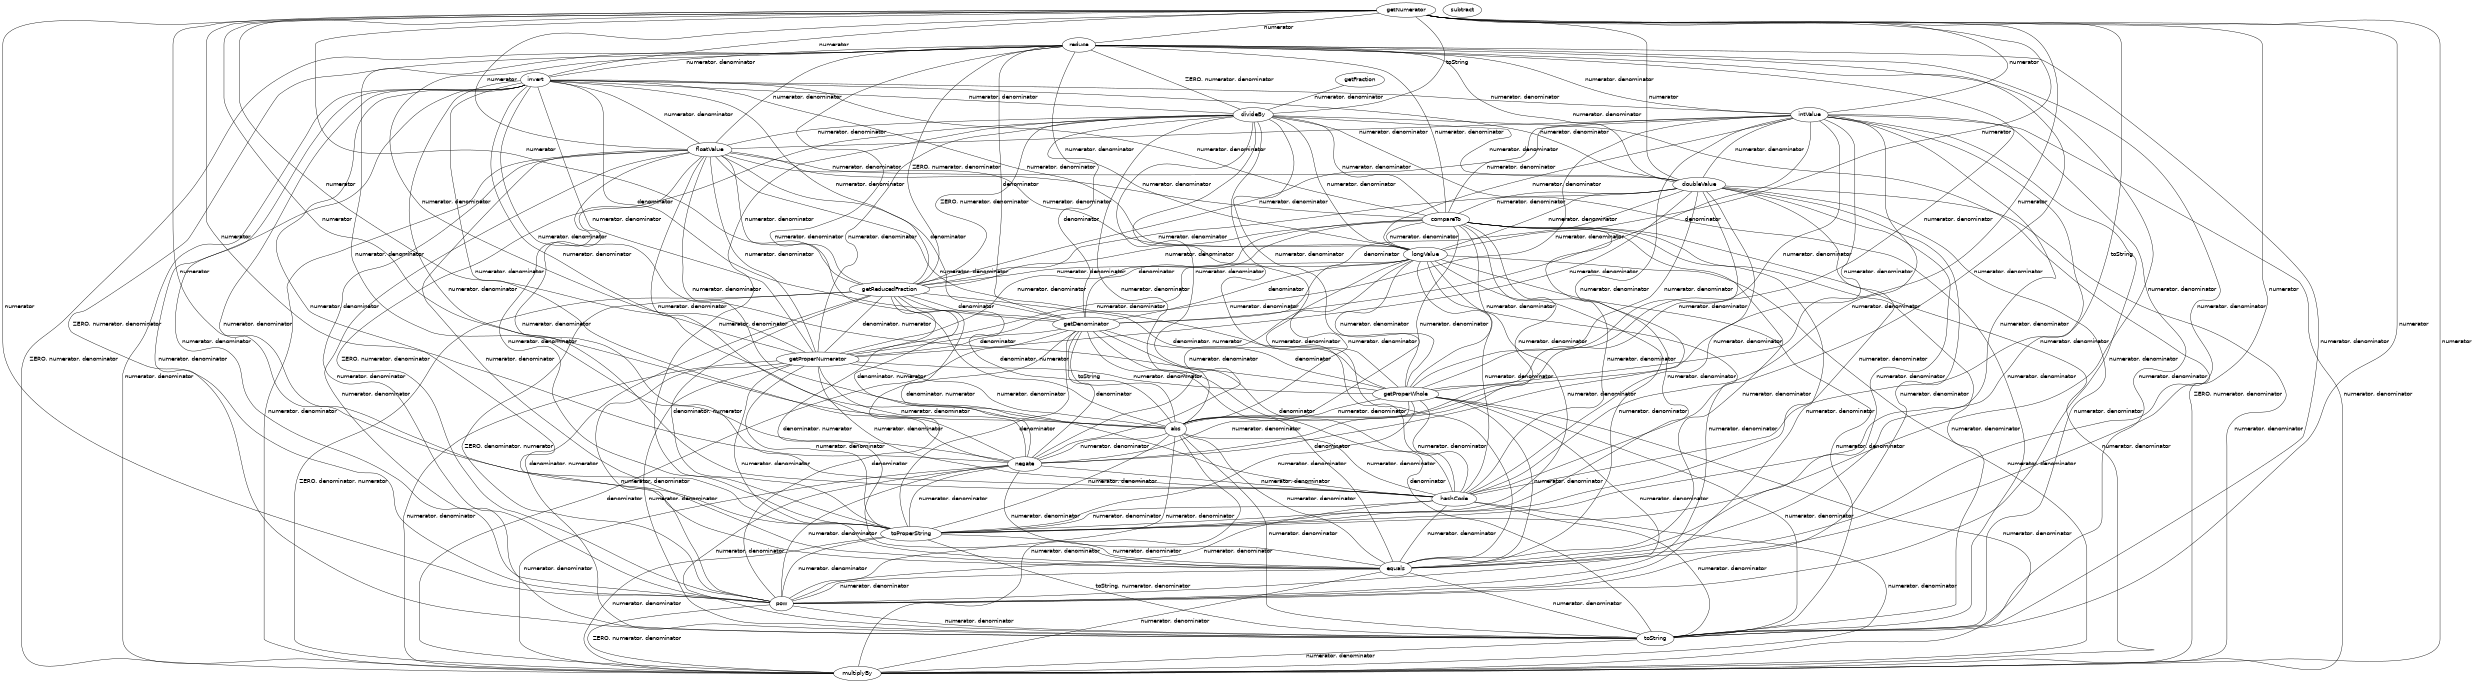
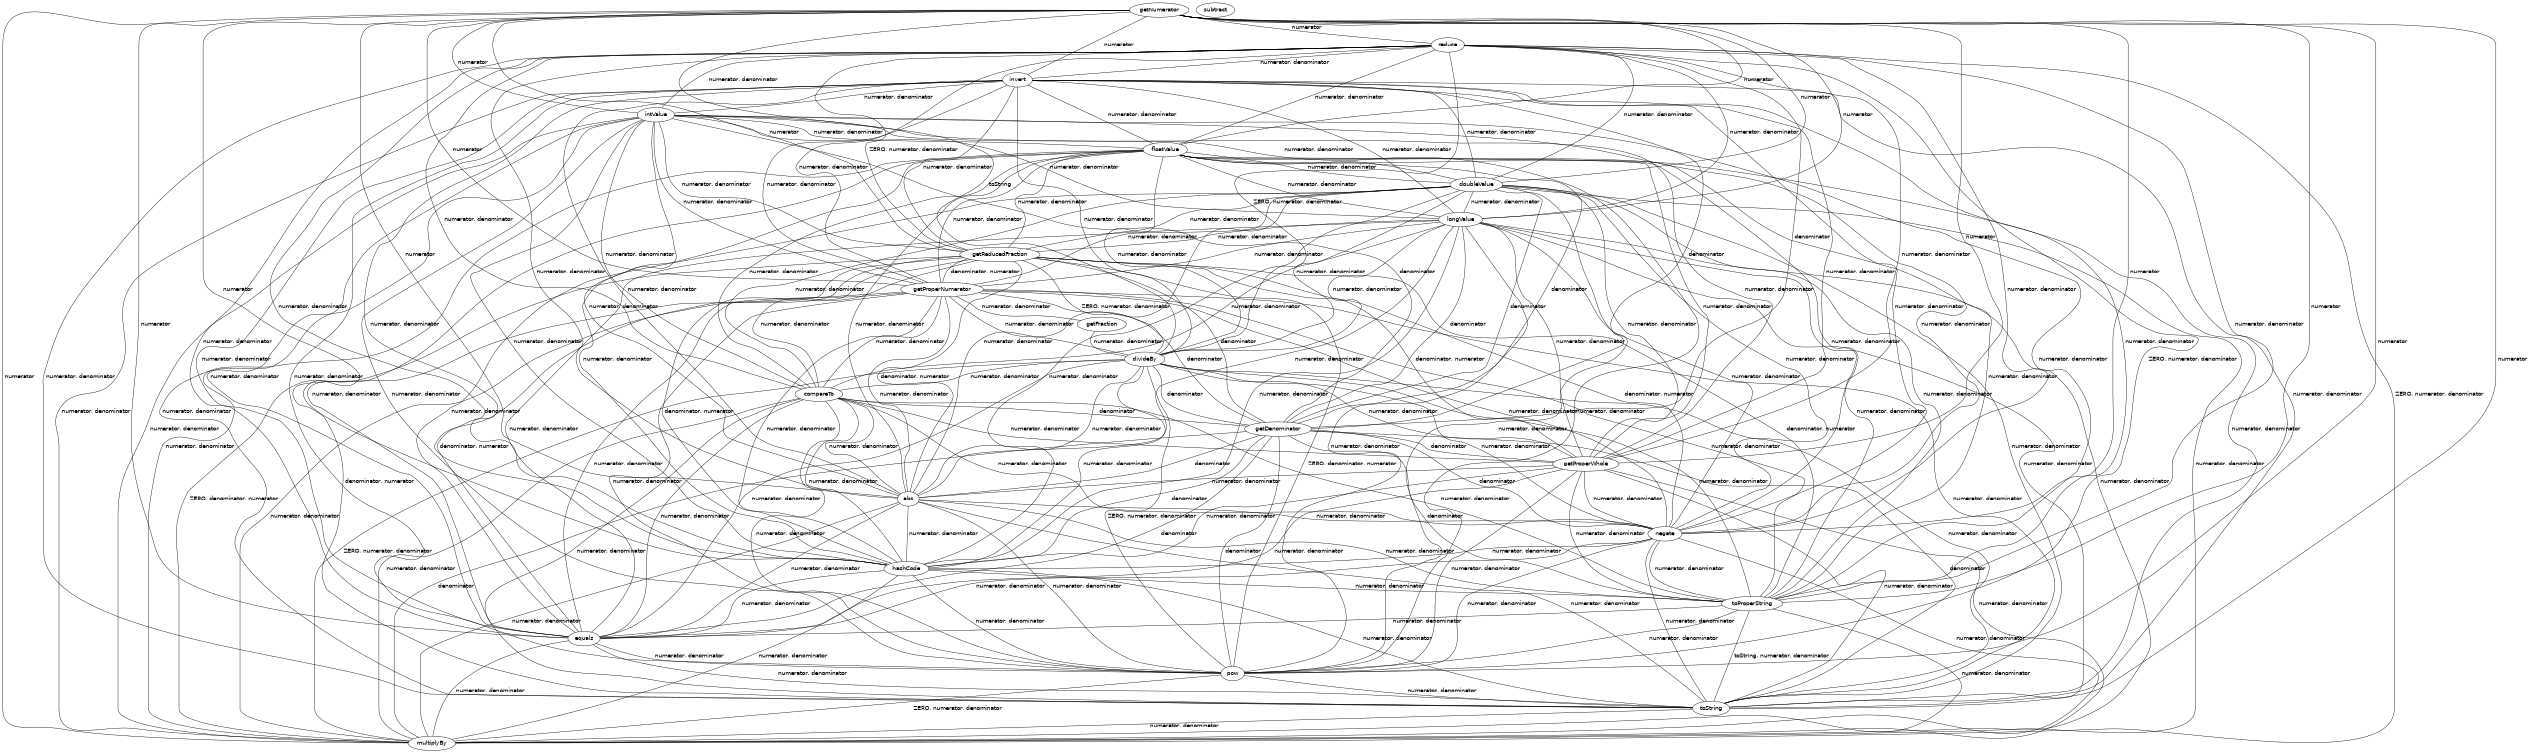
(1058, 131) -> none
(2121, 254) -> (237, 289)
none -> (1782, 366)
(1115, 376) -> (1016, 316)
(1088, 377) -> (1212, 464)
